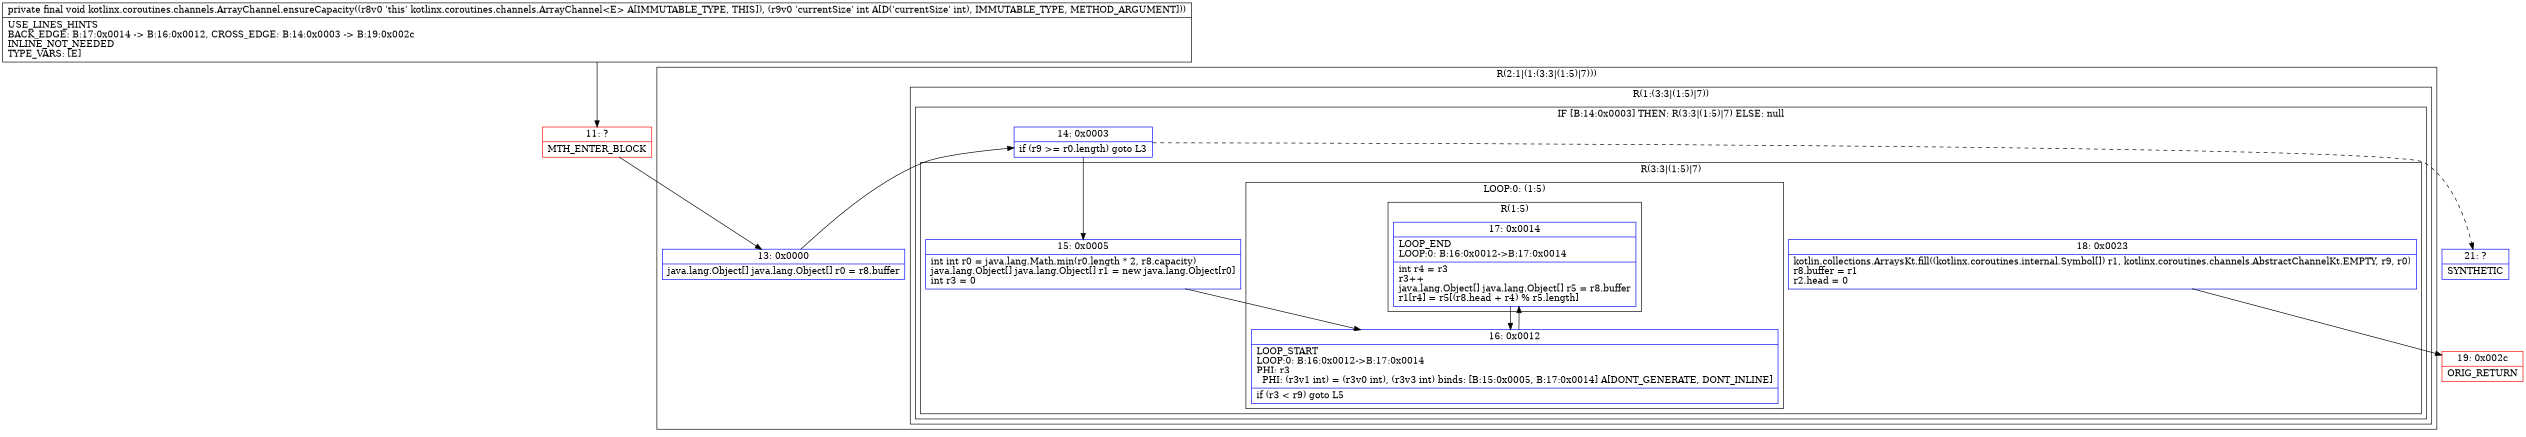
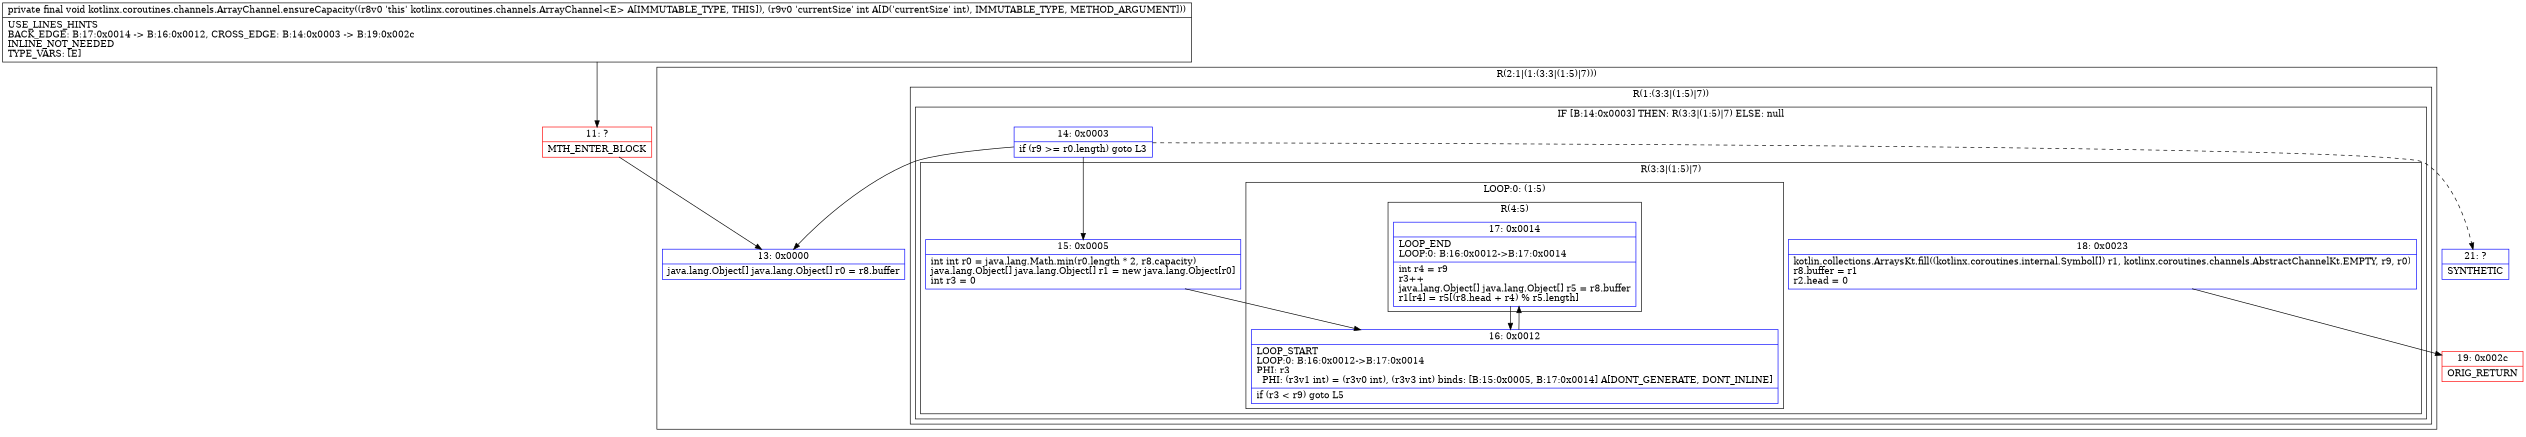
(894, 177) -> (895, 170)
(1515, 210) -> (1515, 210)
(1423, 269) -> (1423, 269)
